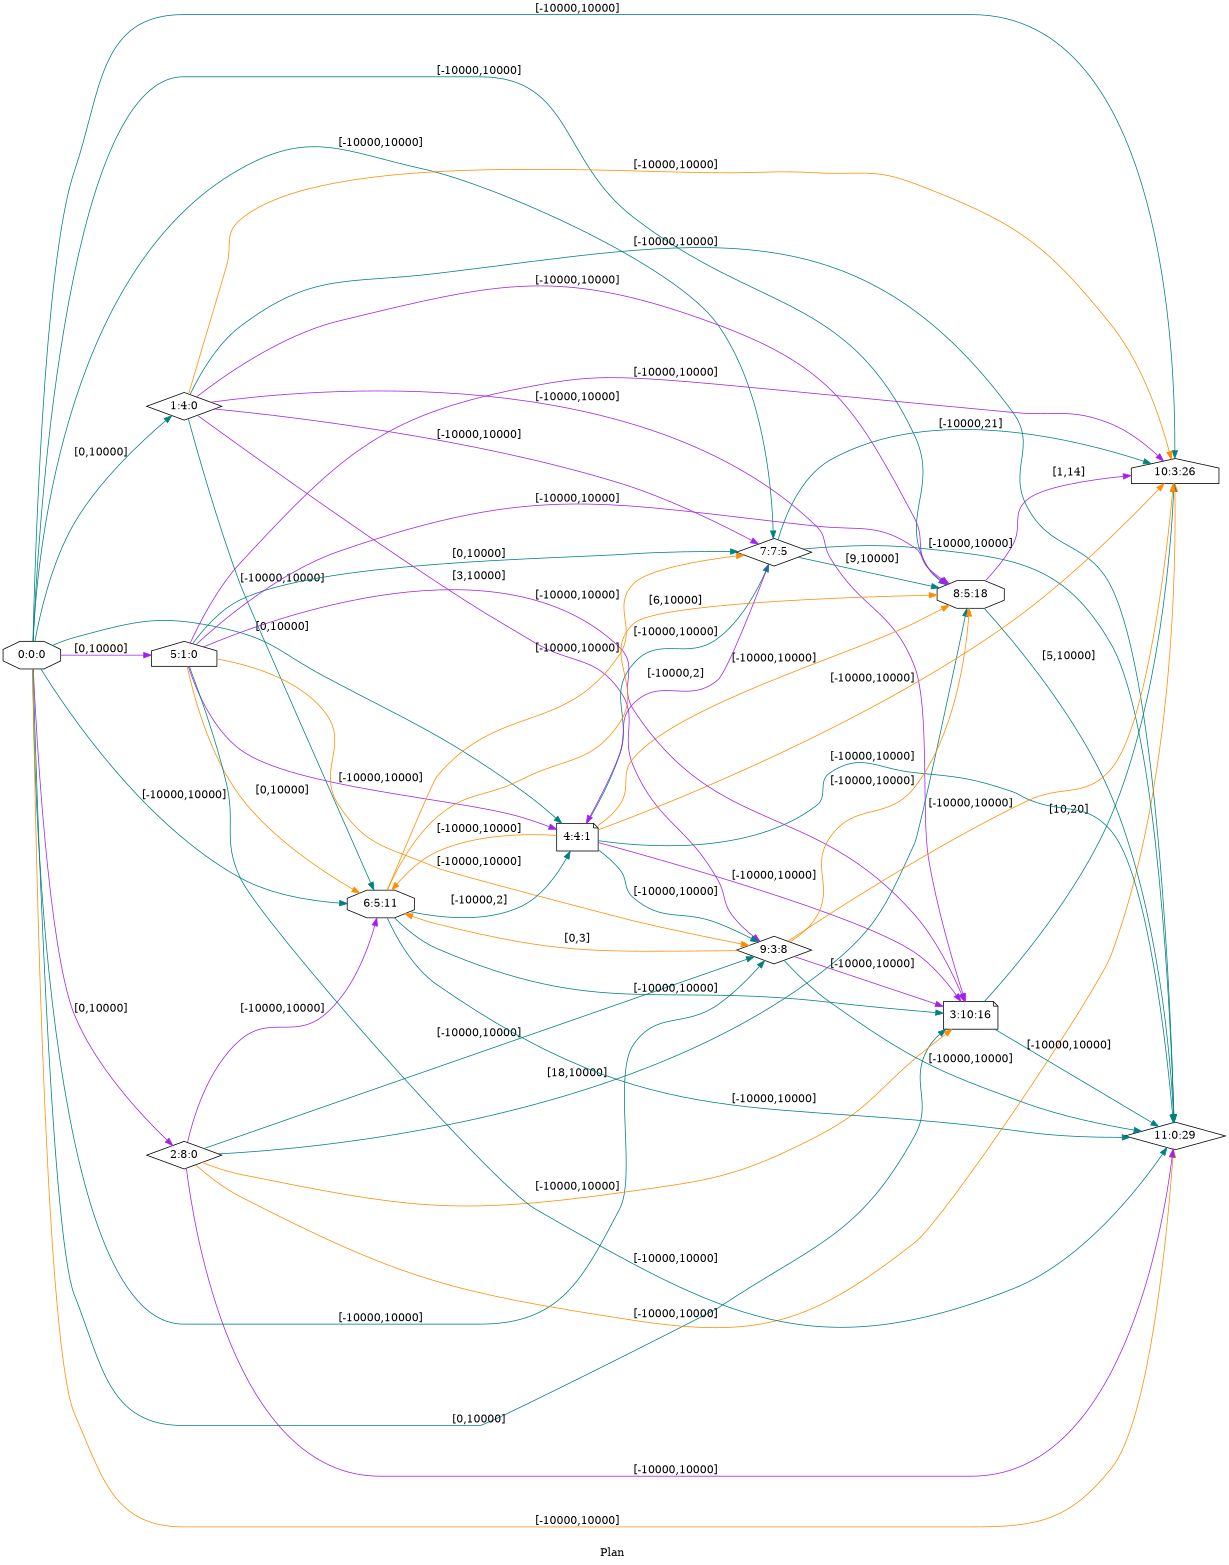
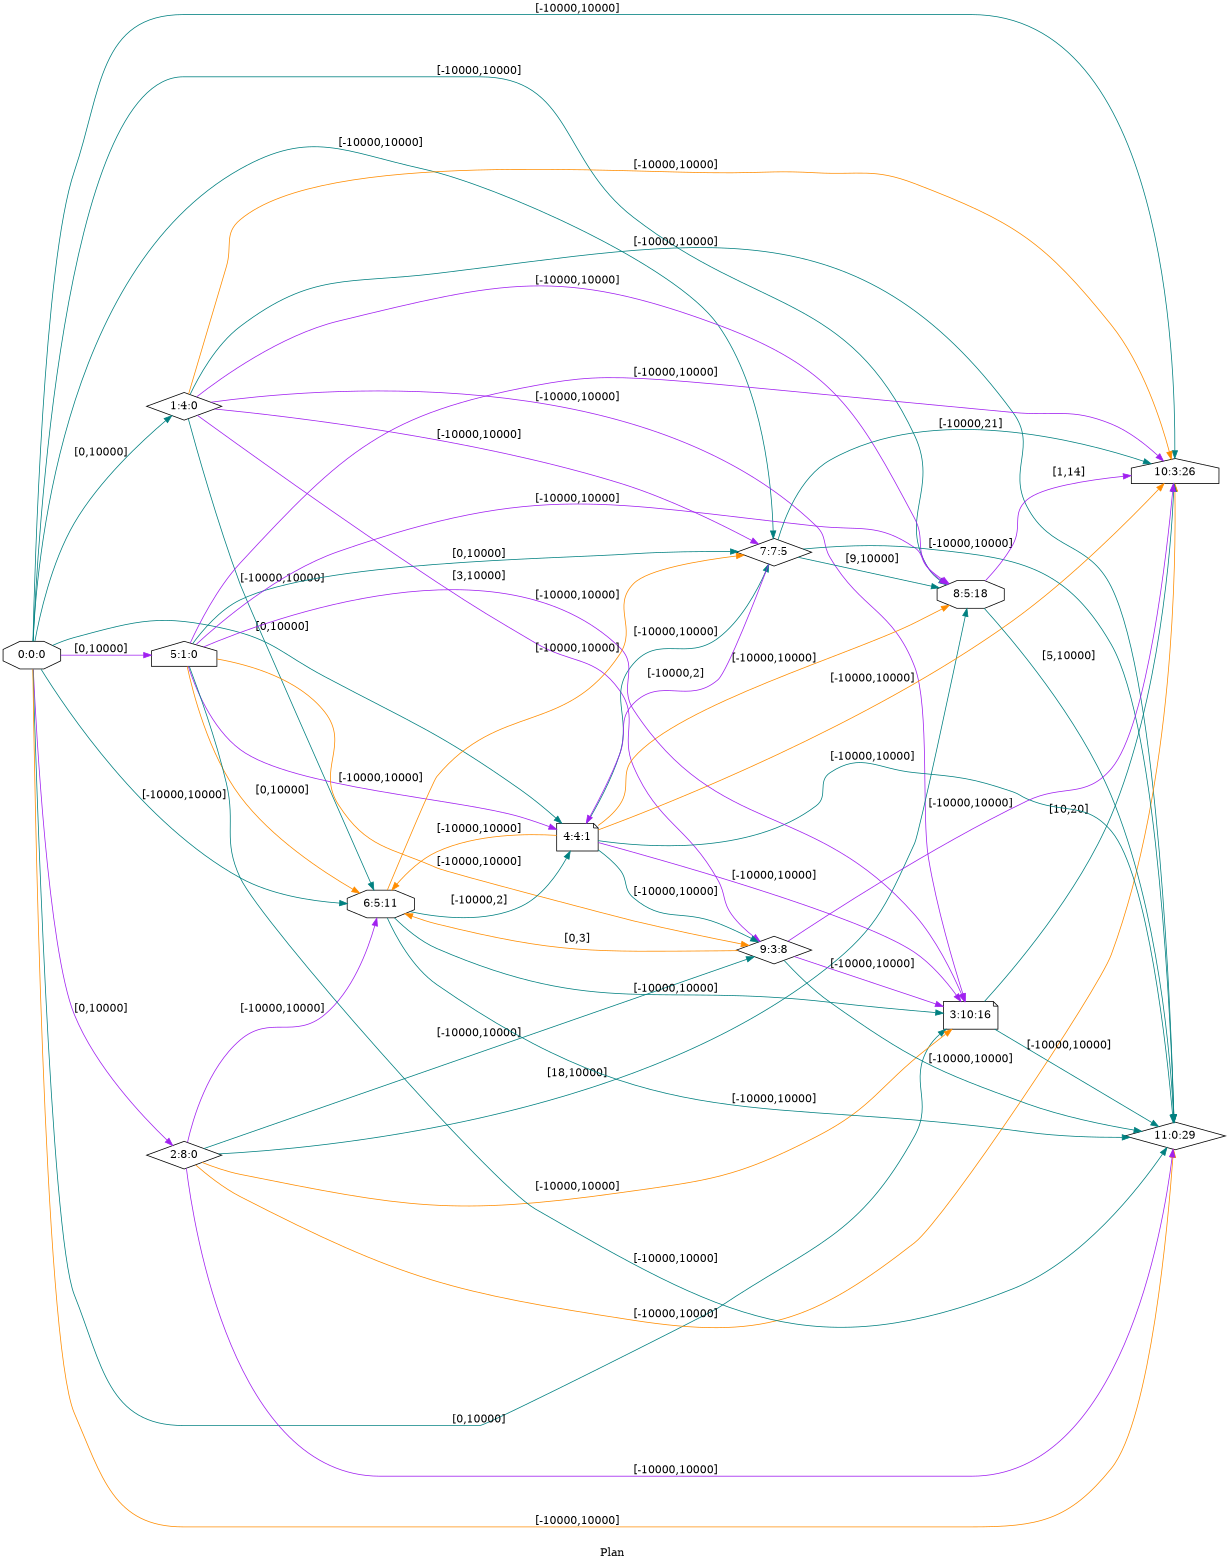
(634, 624) -> none
(1076, 789) -> (1076, 789)
(901, 800) -> none
(239, 1324) -> none
